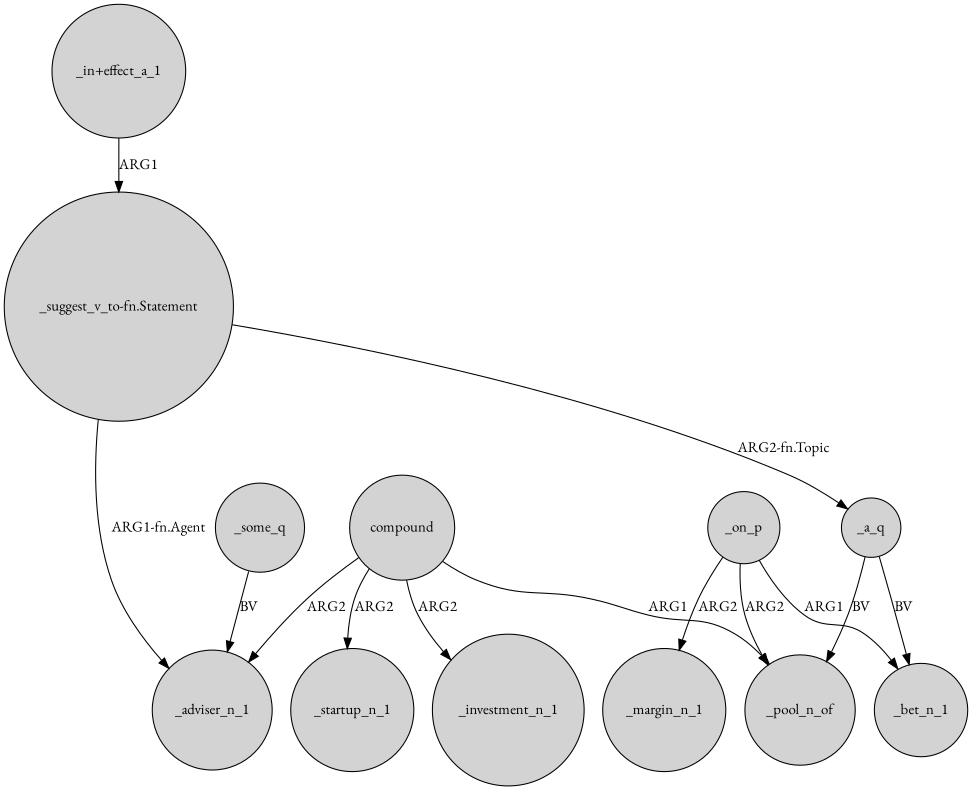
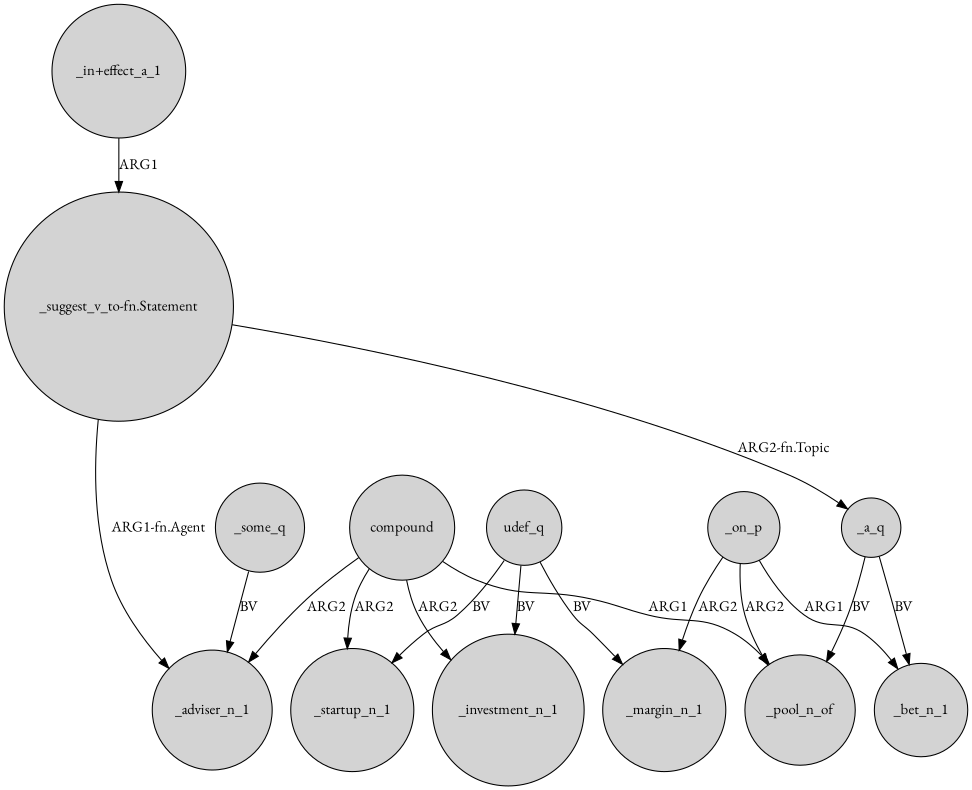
none -> (524, 528)
